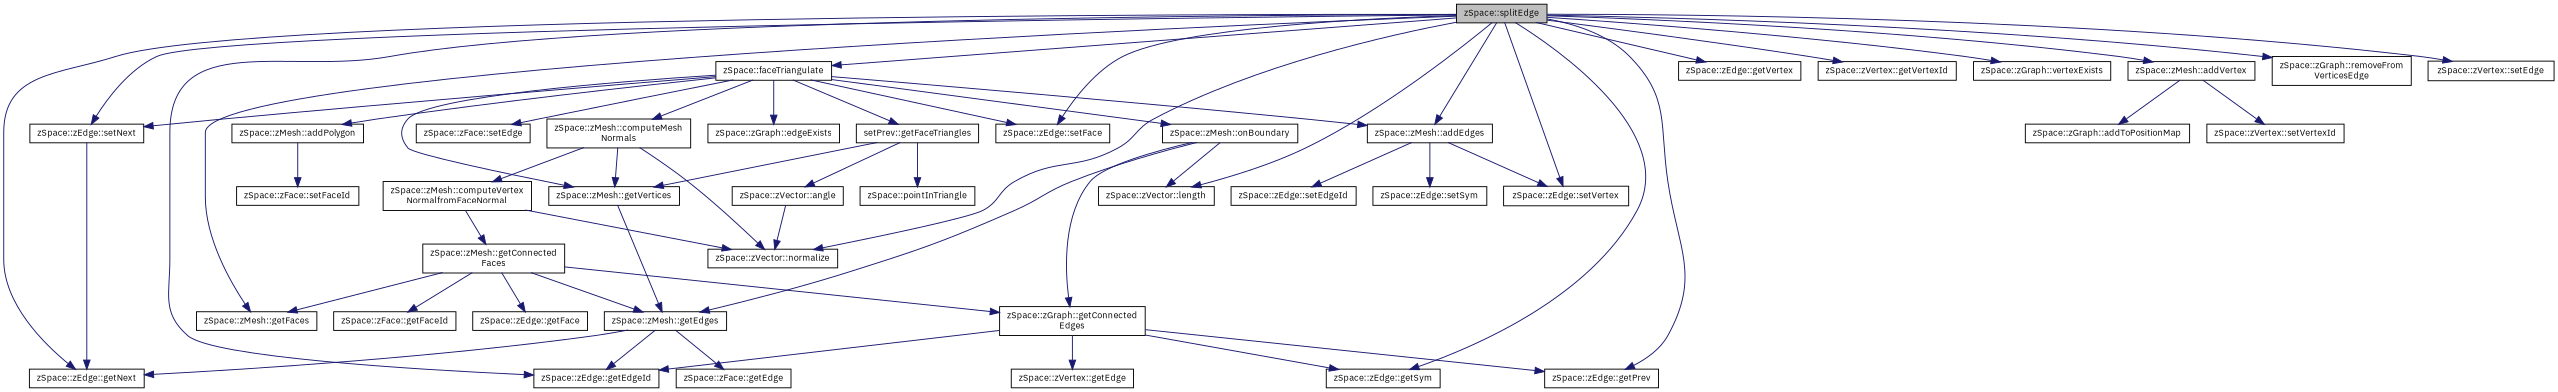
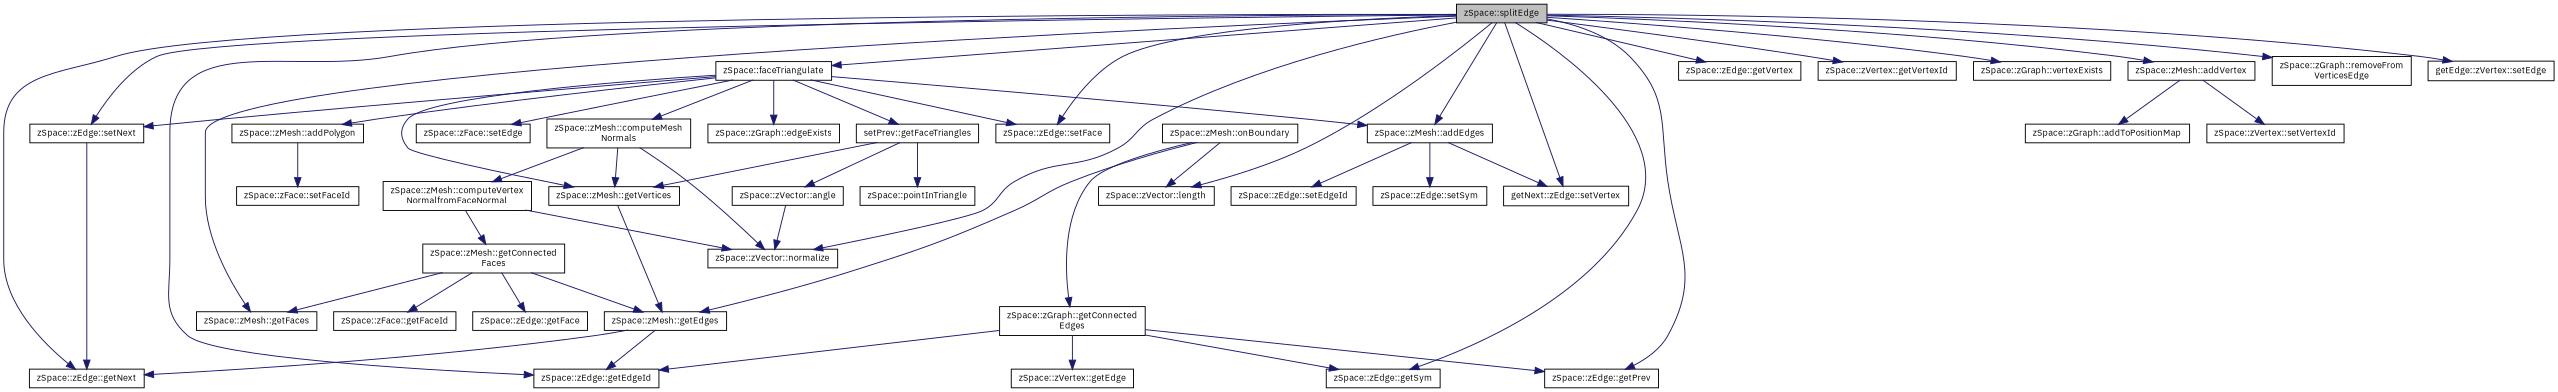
(2491, 71) -> (2491, 71)
(997, 101) -> none
(1566, 196) -> (1566, 196)
(767, 288) -> none
(734, 378) -> none
